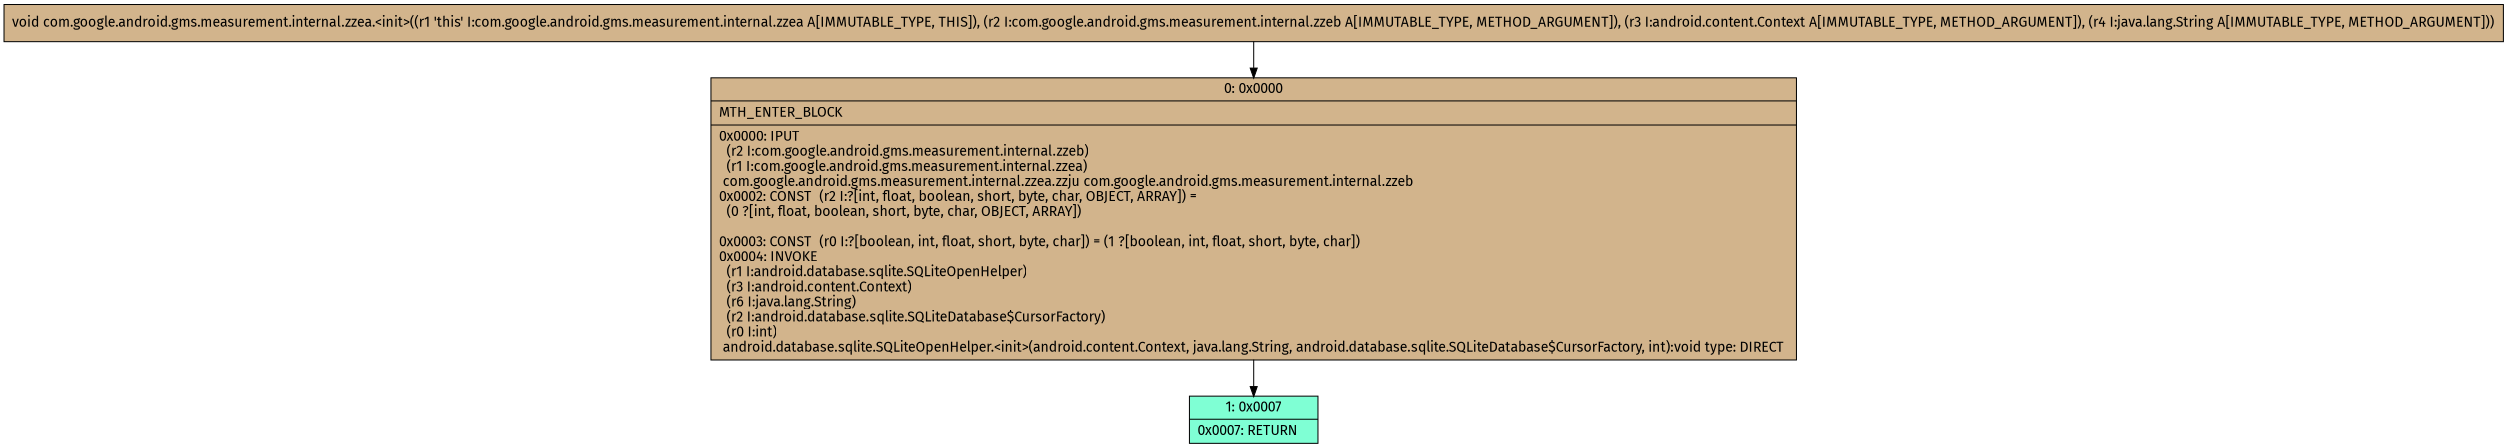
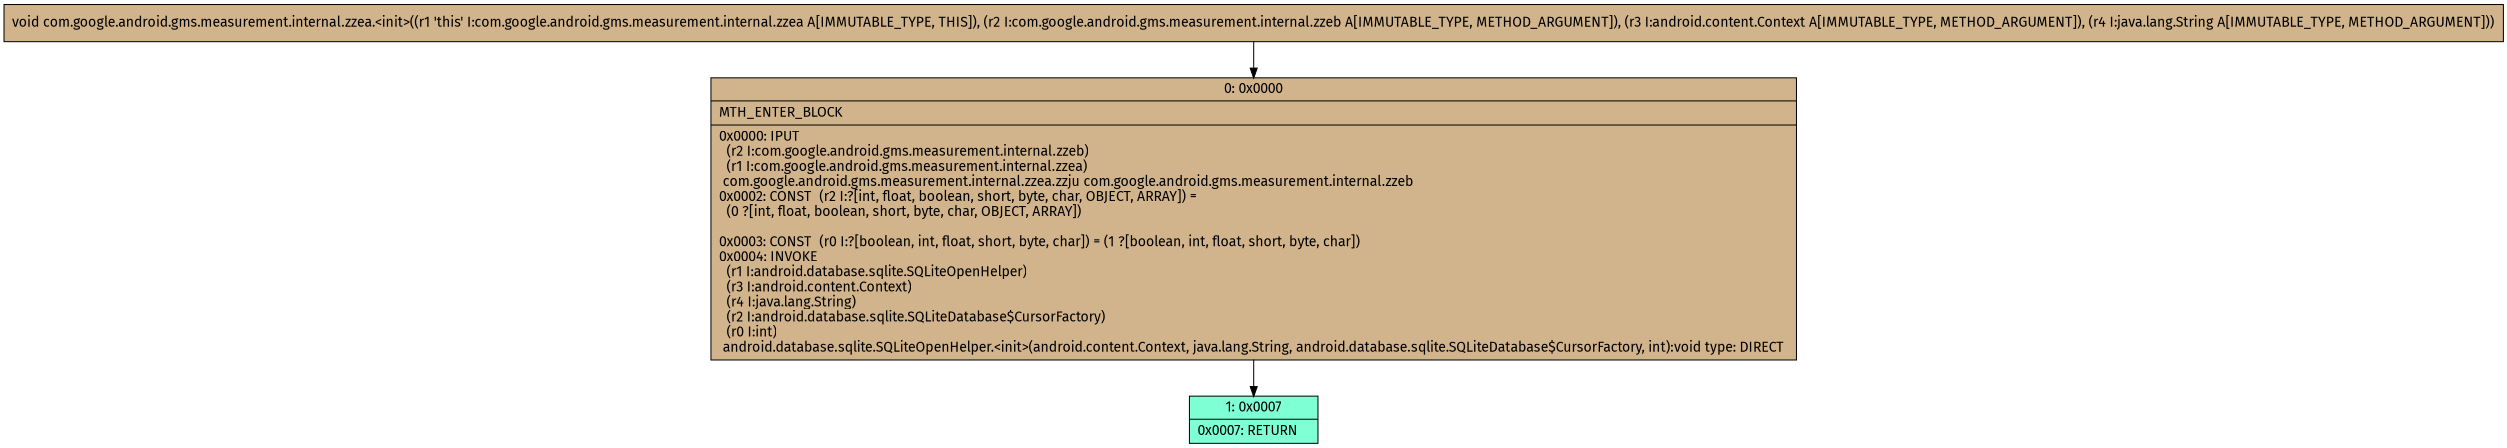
(788, 302) -> (788, 302)
